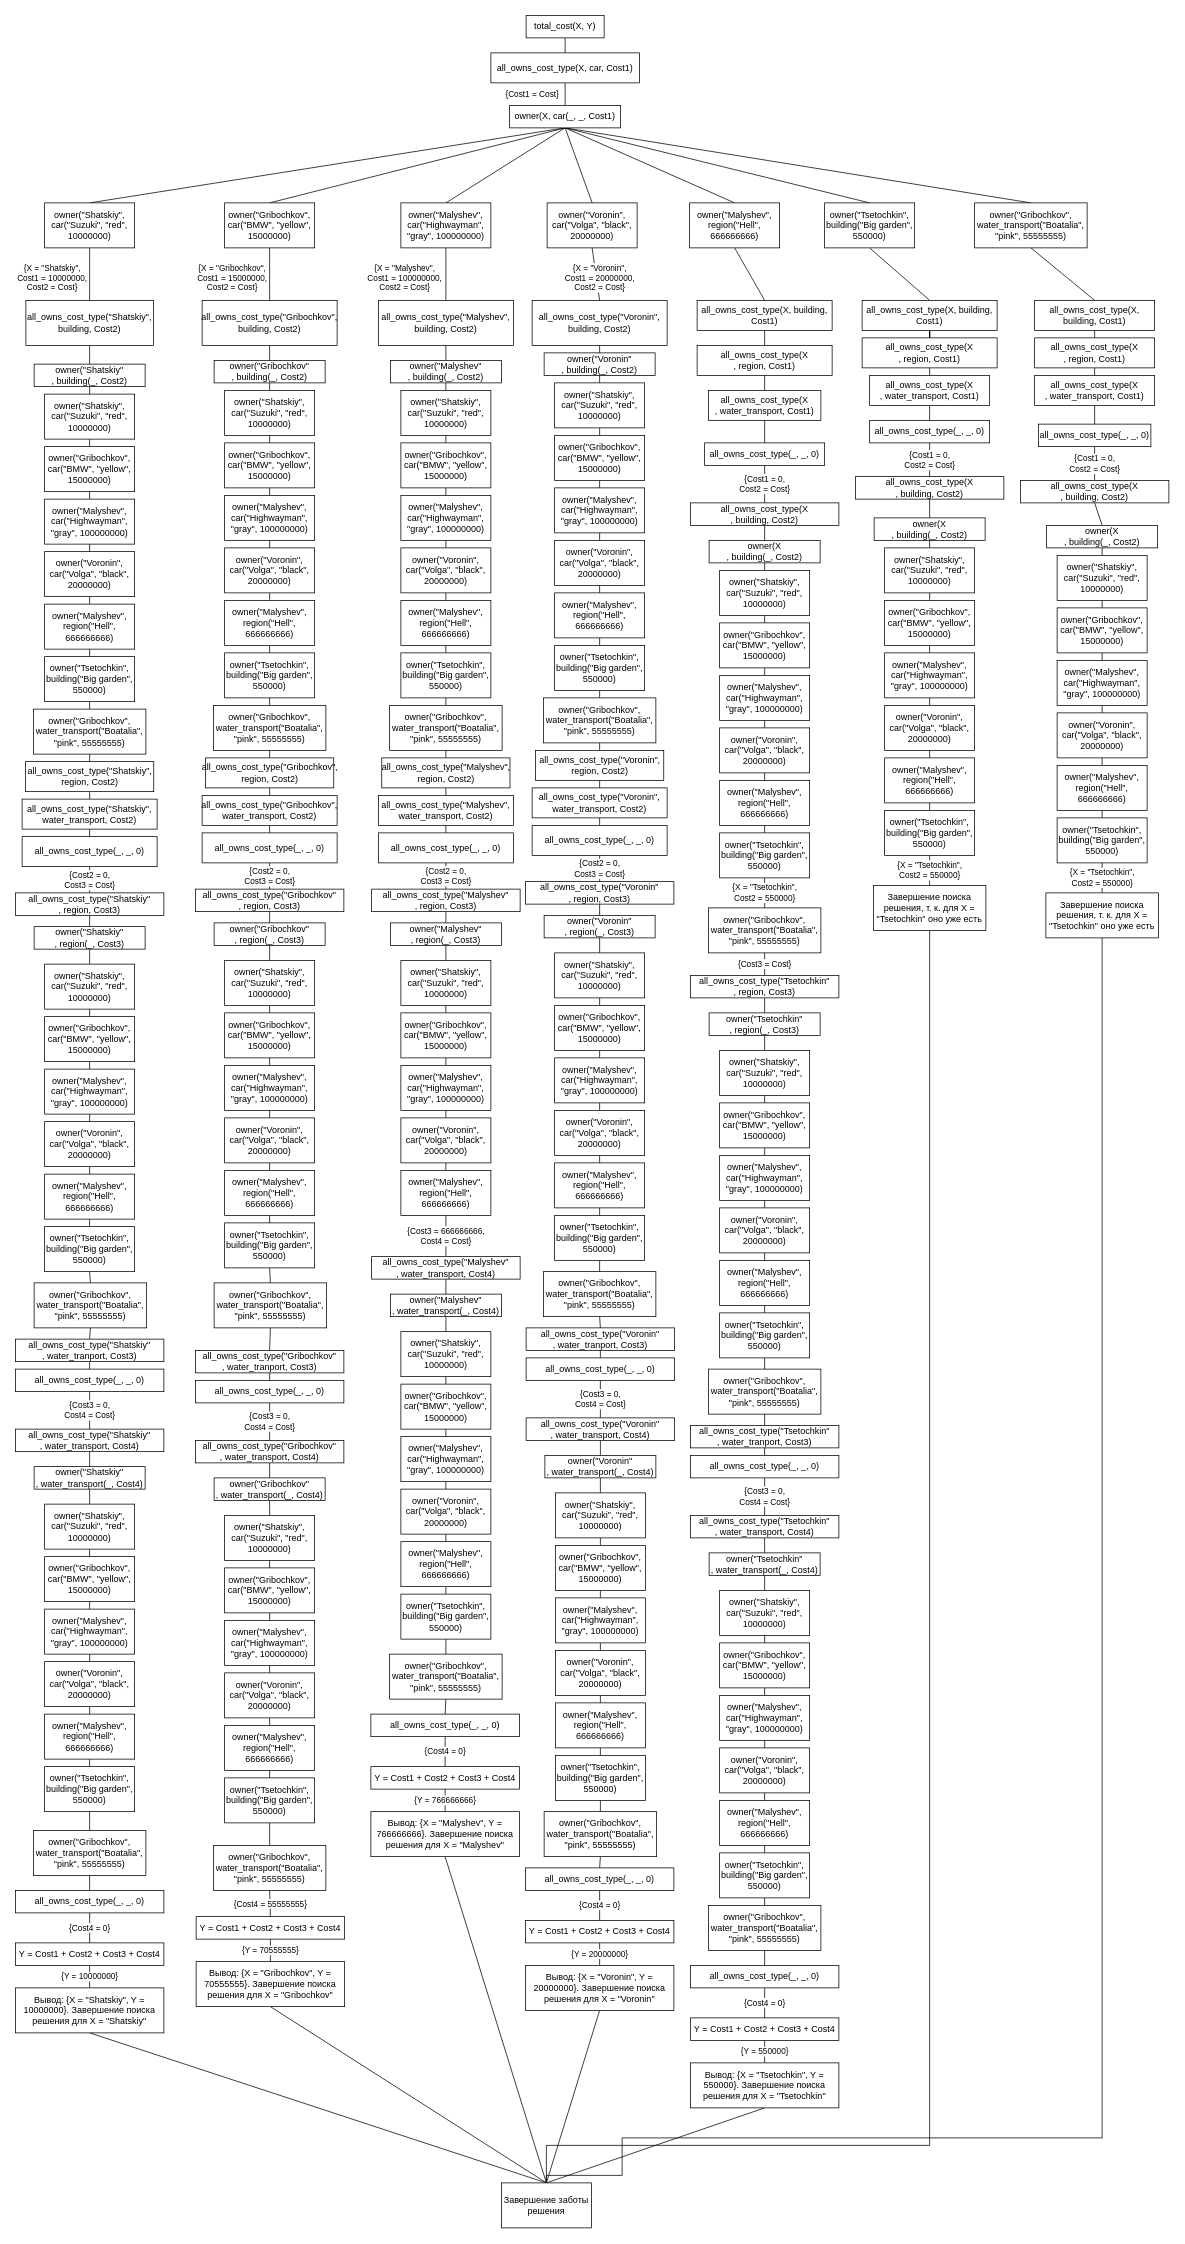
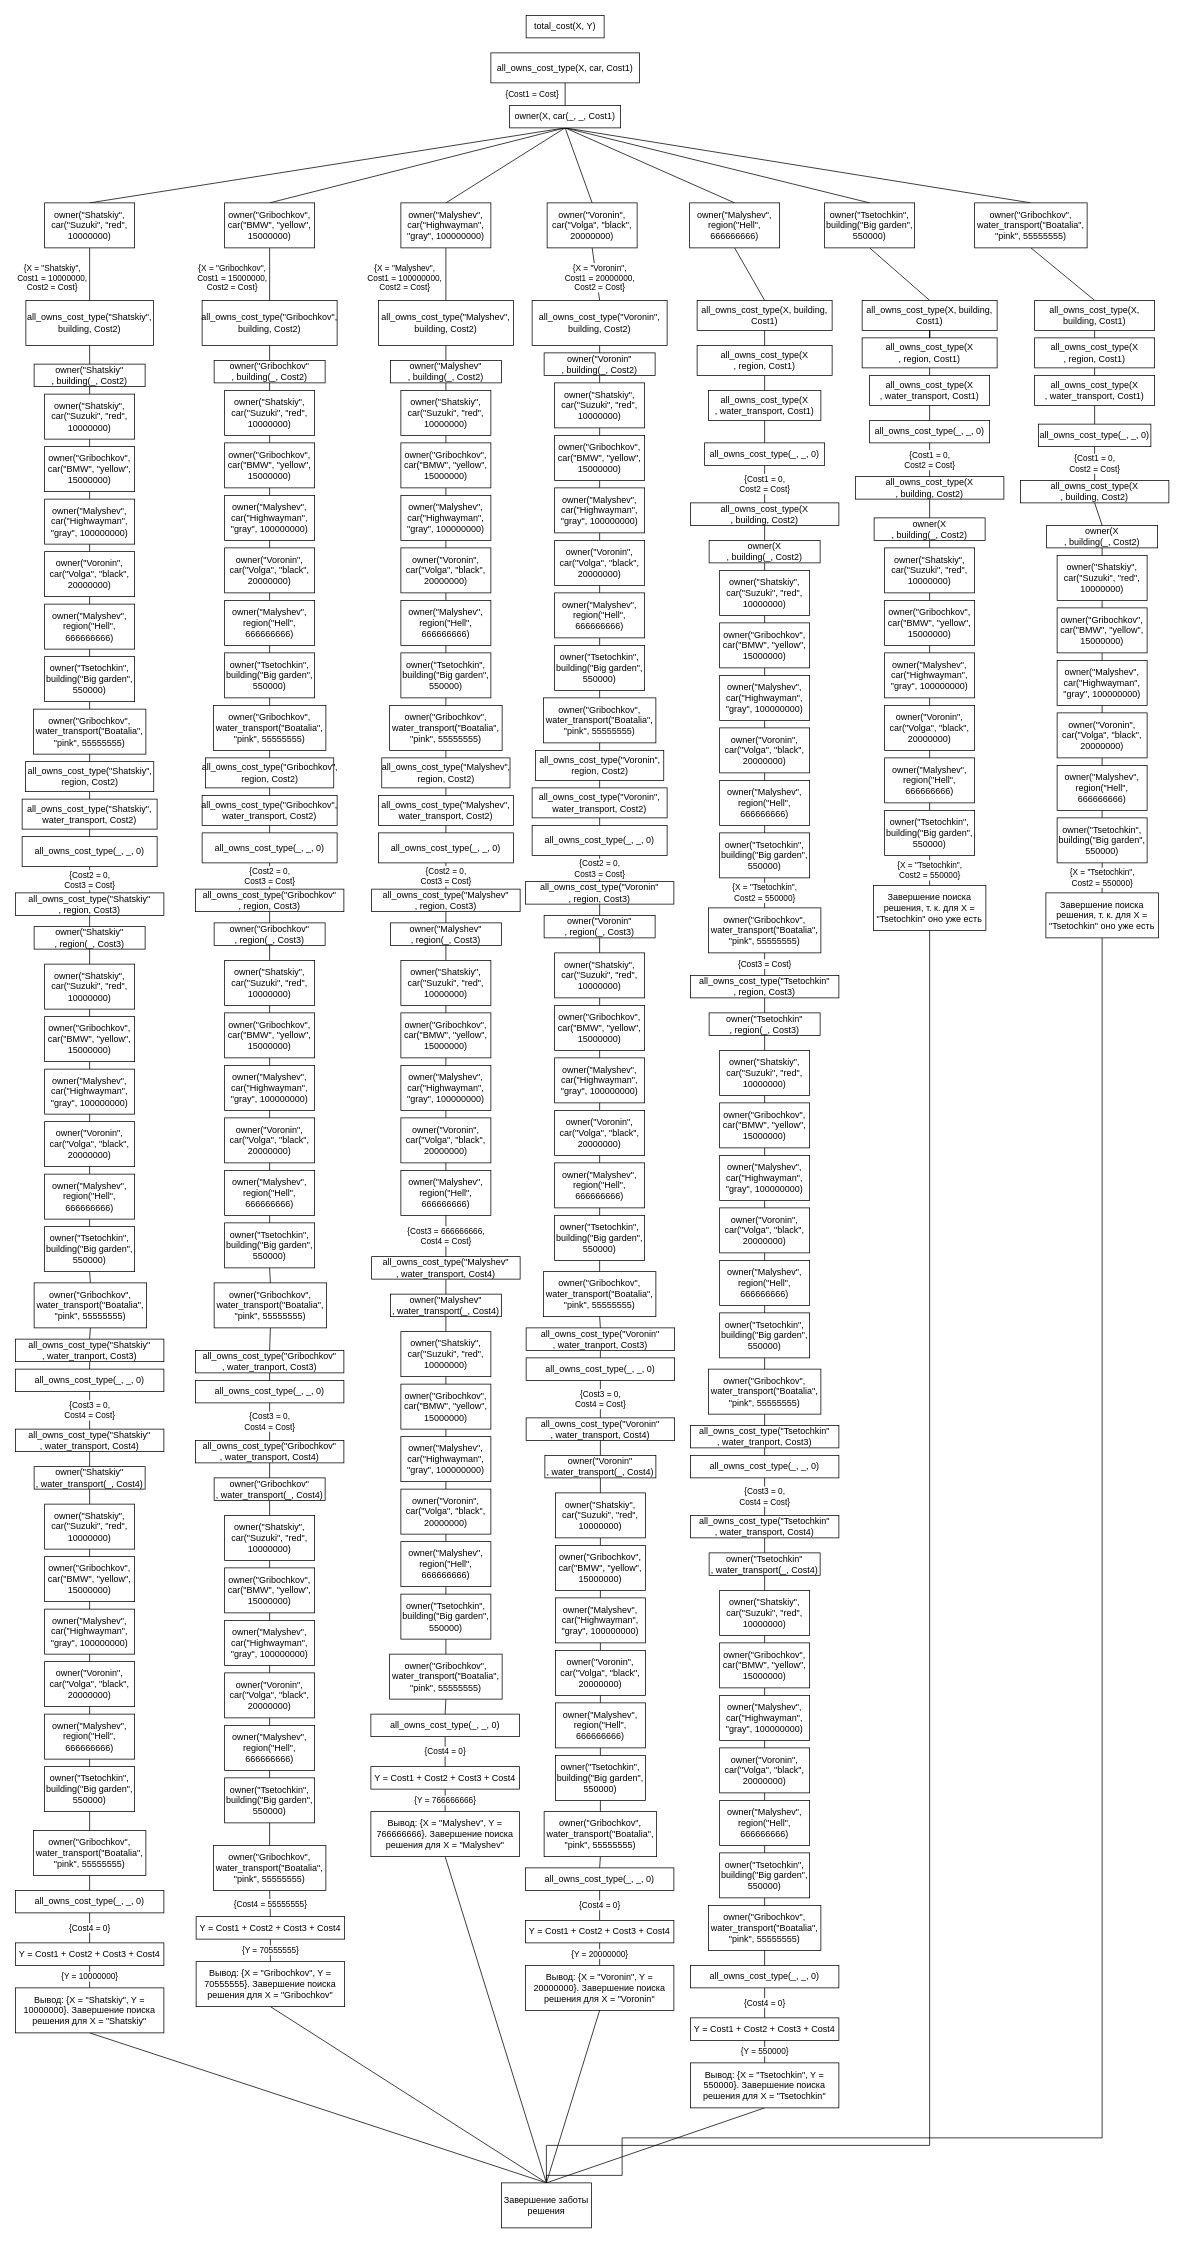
(565, 45) -> none
